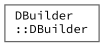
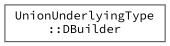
(52, 23) -> (85, 23)
